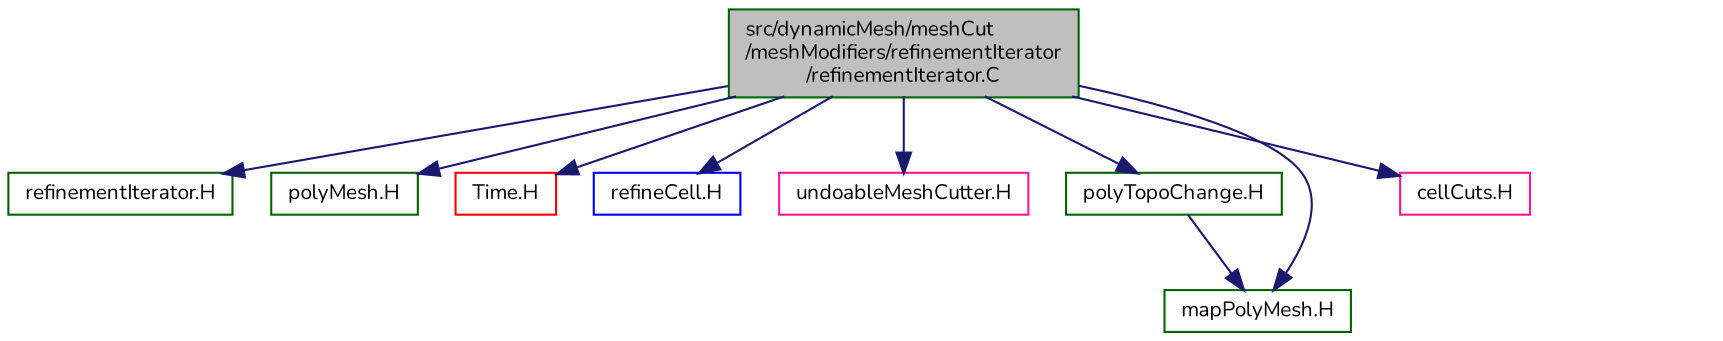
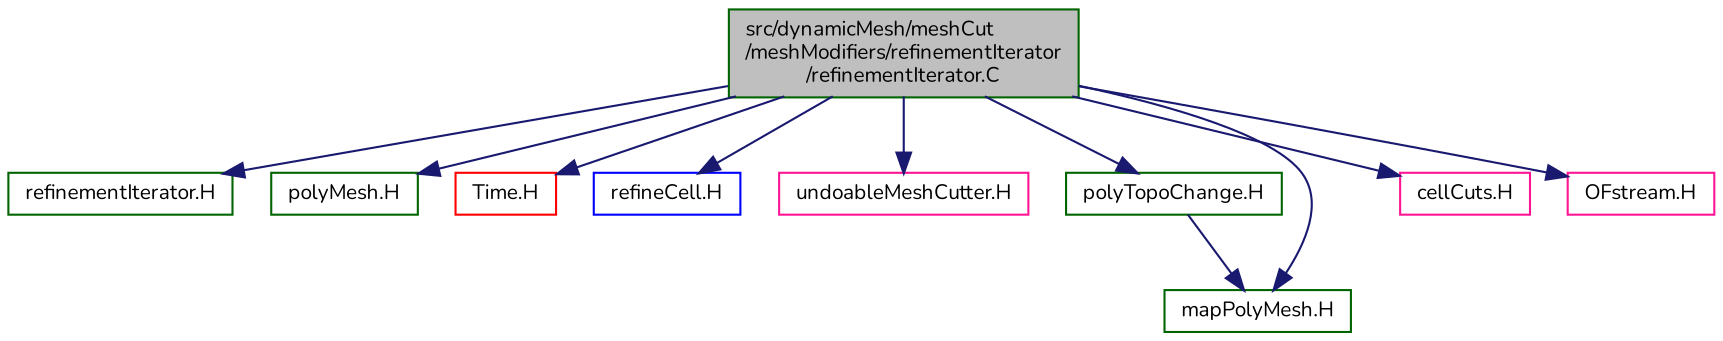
none -> (1641, 194)
